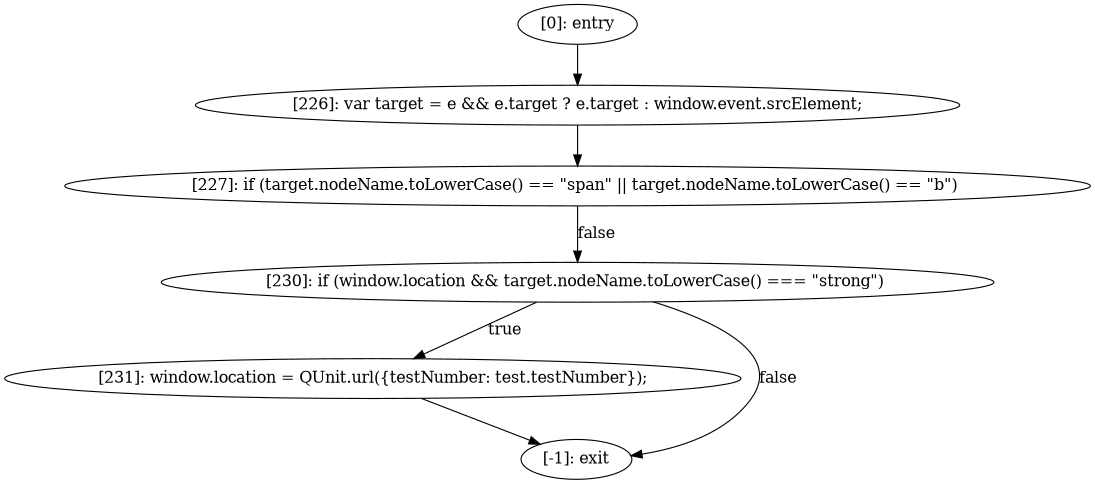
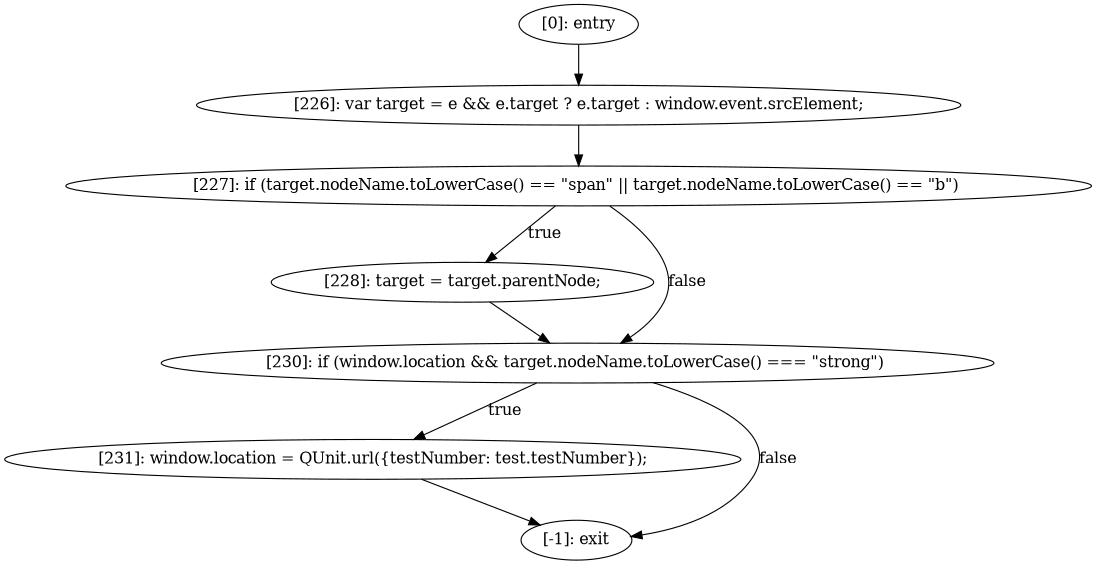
none -> (462, 282)
